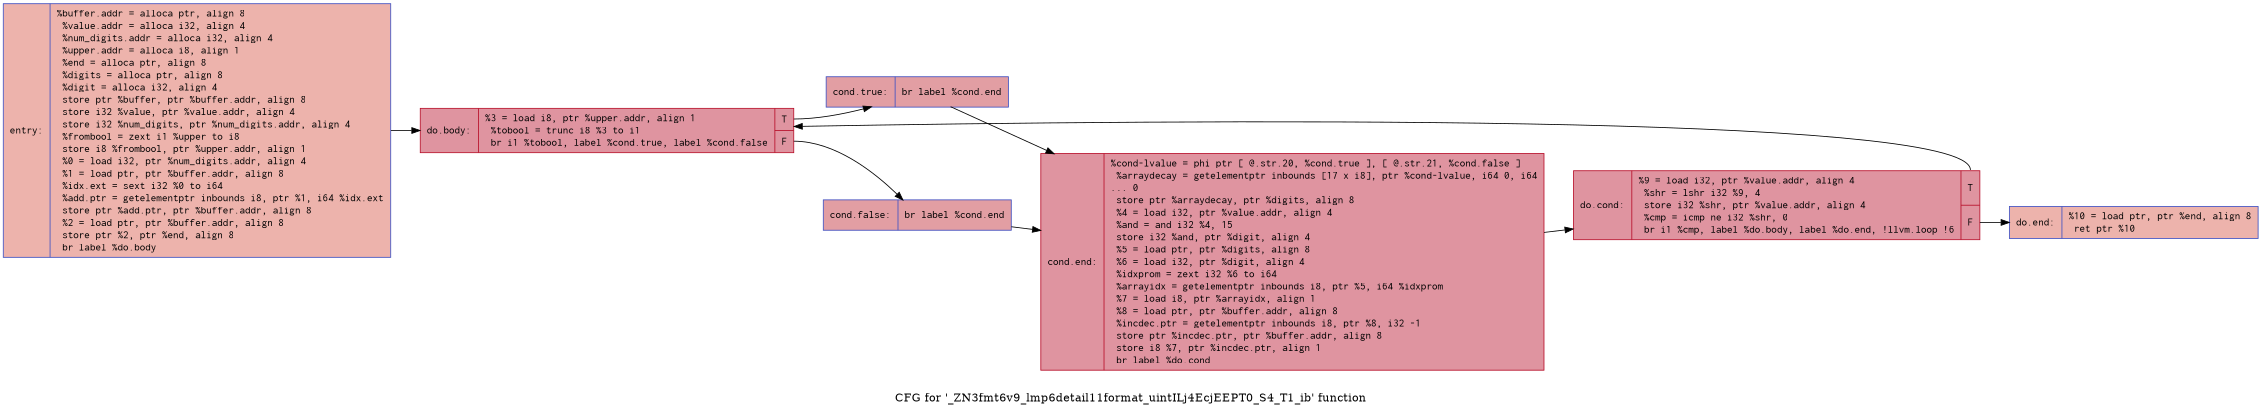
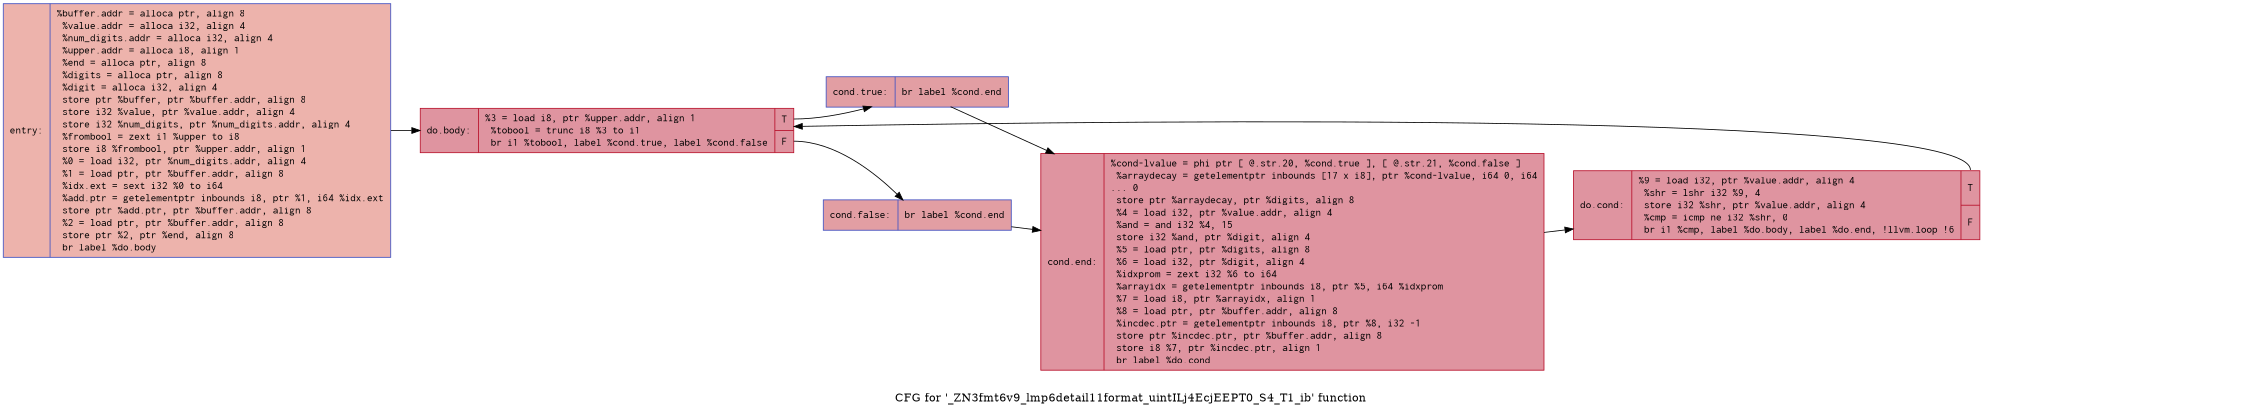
(2134, 222) -> none
